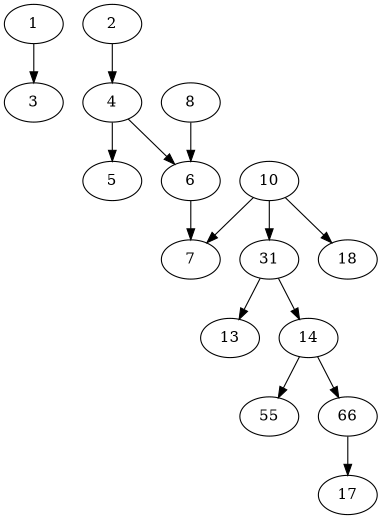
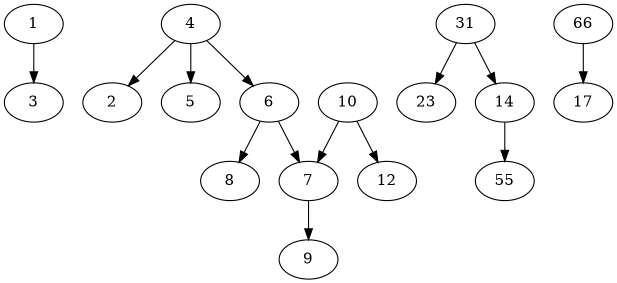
(112, 58) -> (156, 59)
(191, 136) -> (252, 137)
(269, 215) -> none
none -> (309, 259)
(348, 259) -> (387, 181)
(230, 338) -> (426, 102)
(326, 372) -> none
